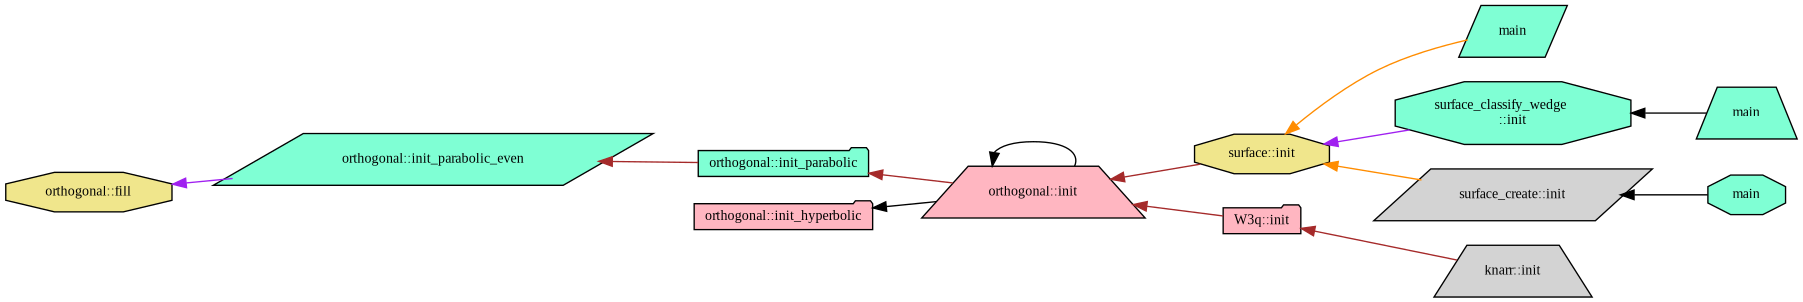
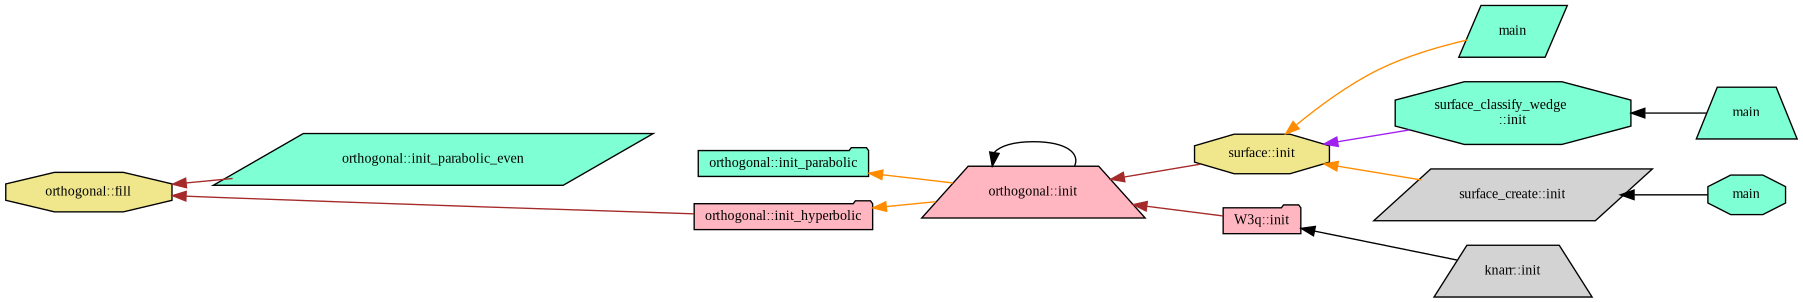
(655, 162) -> none
(918, 179) -> (918, 179)
(209, 181) -> (209, 181)
(911, 204) -> (911, 204)
none -> (440, 205)
(1386, 246) -> (1386, 246)
